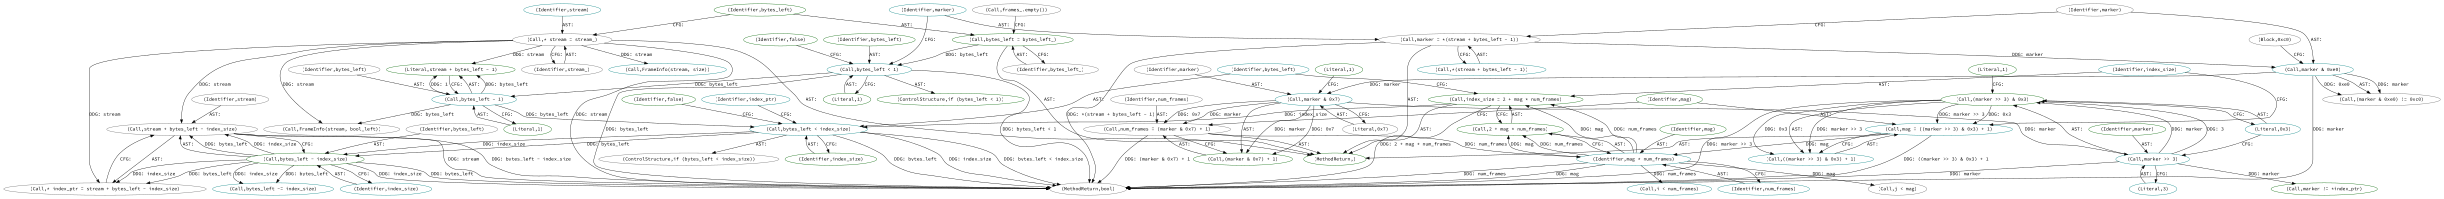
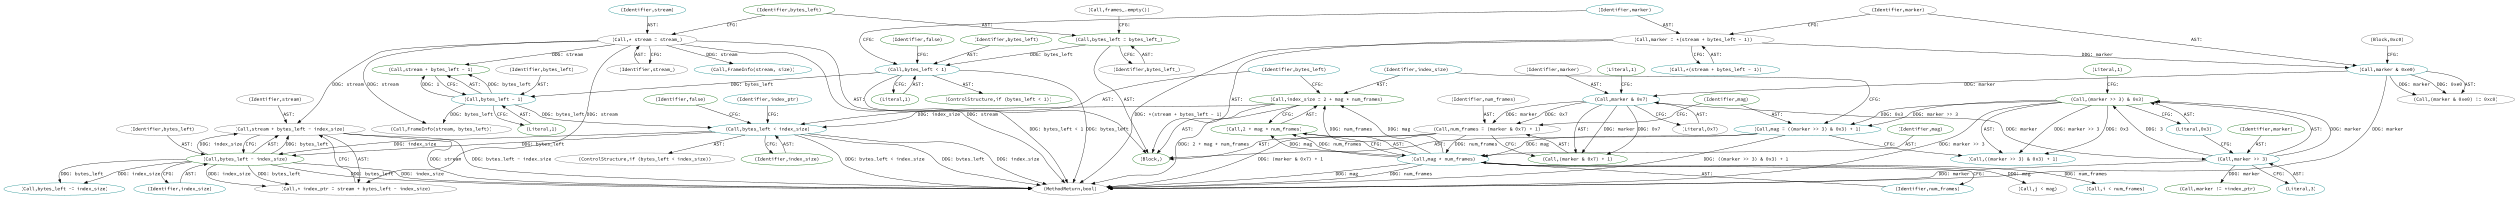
(451, 70) -> (431, 70)
(332, 129) -> (441, 129)
(1864, 143) -> none
(1335, 159) -> (1151, 159)
(1634, 159) -> (1443, 159)
